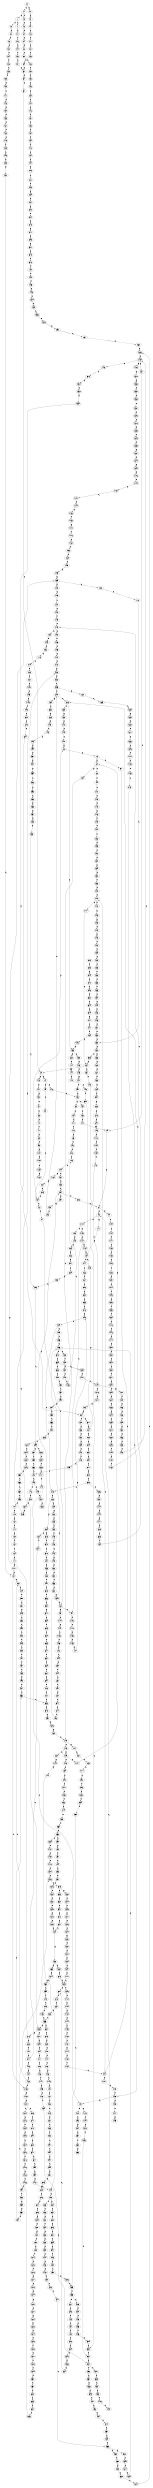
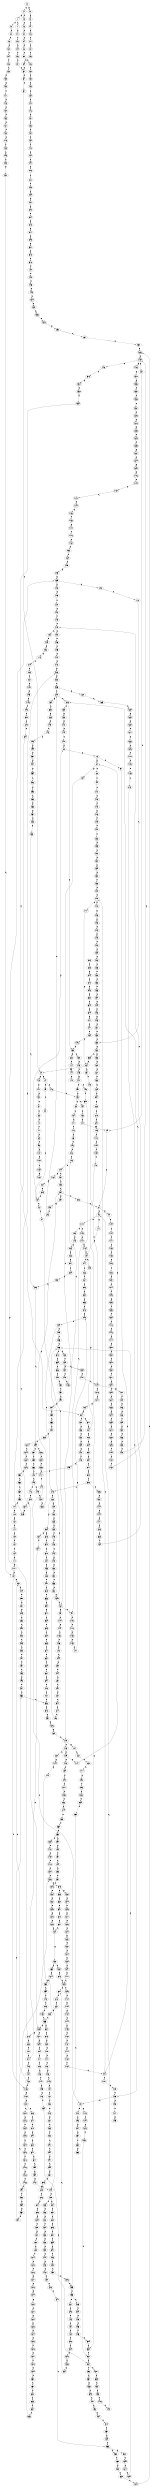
(7, 76) -> (6, 75)
